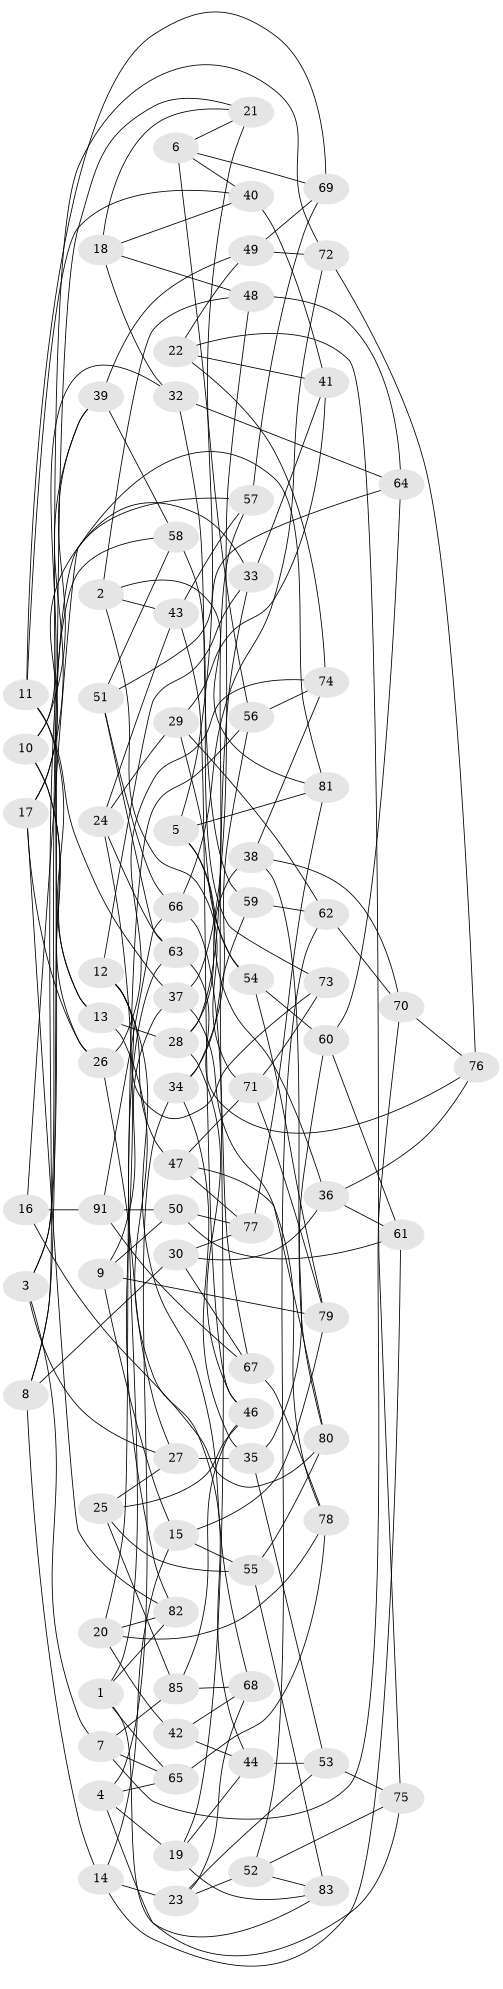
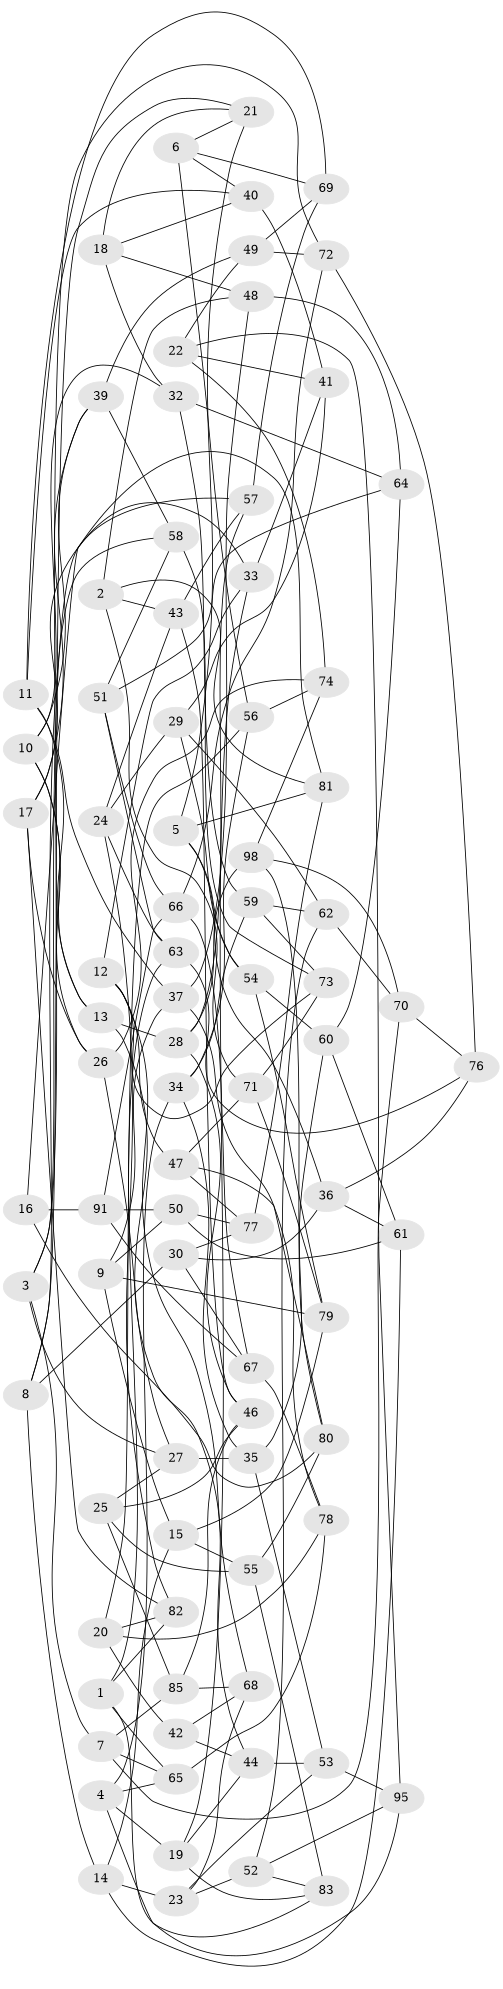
(251, 858) -> (251, 858)
none -> (283, 936)
(402, 1798) -> (402, 1798)
